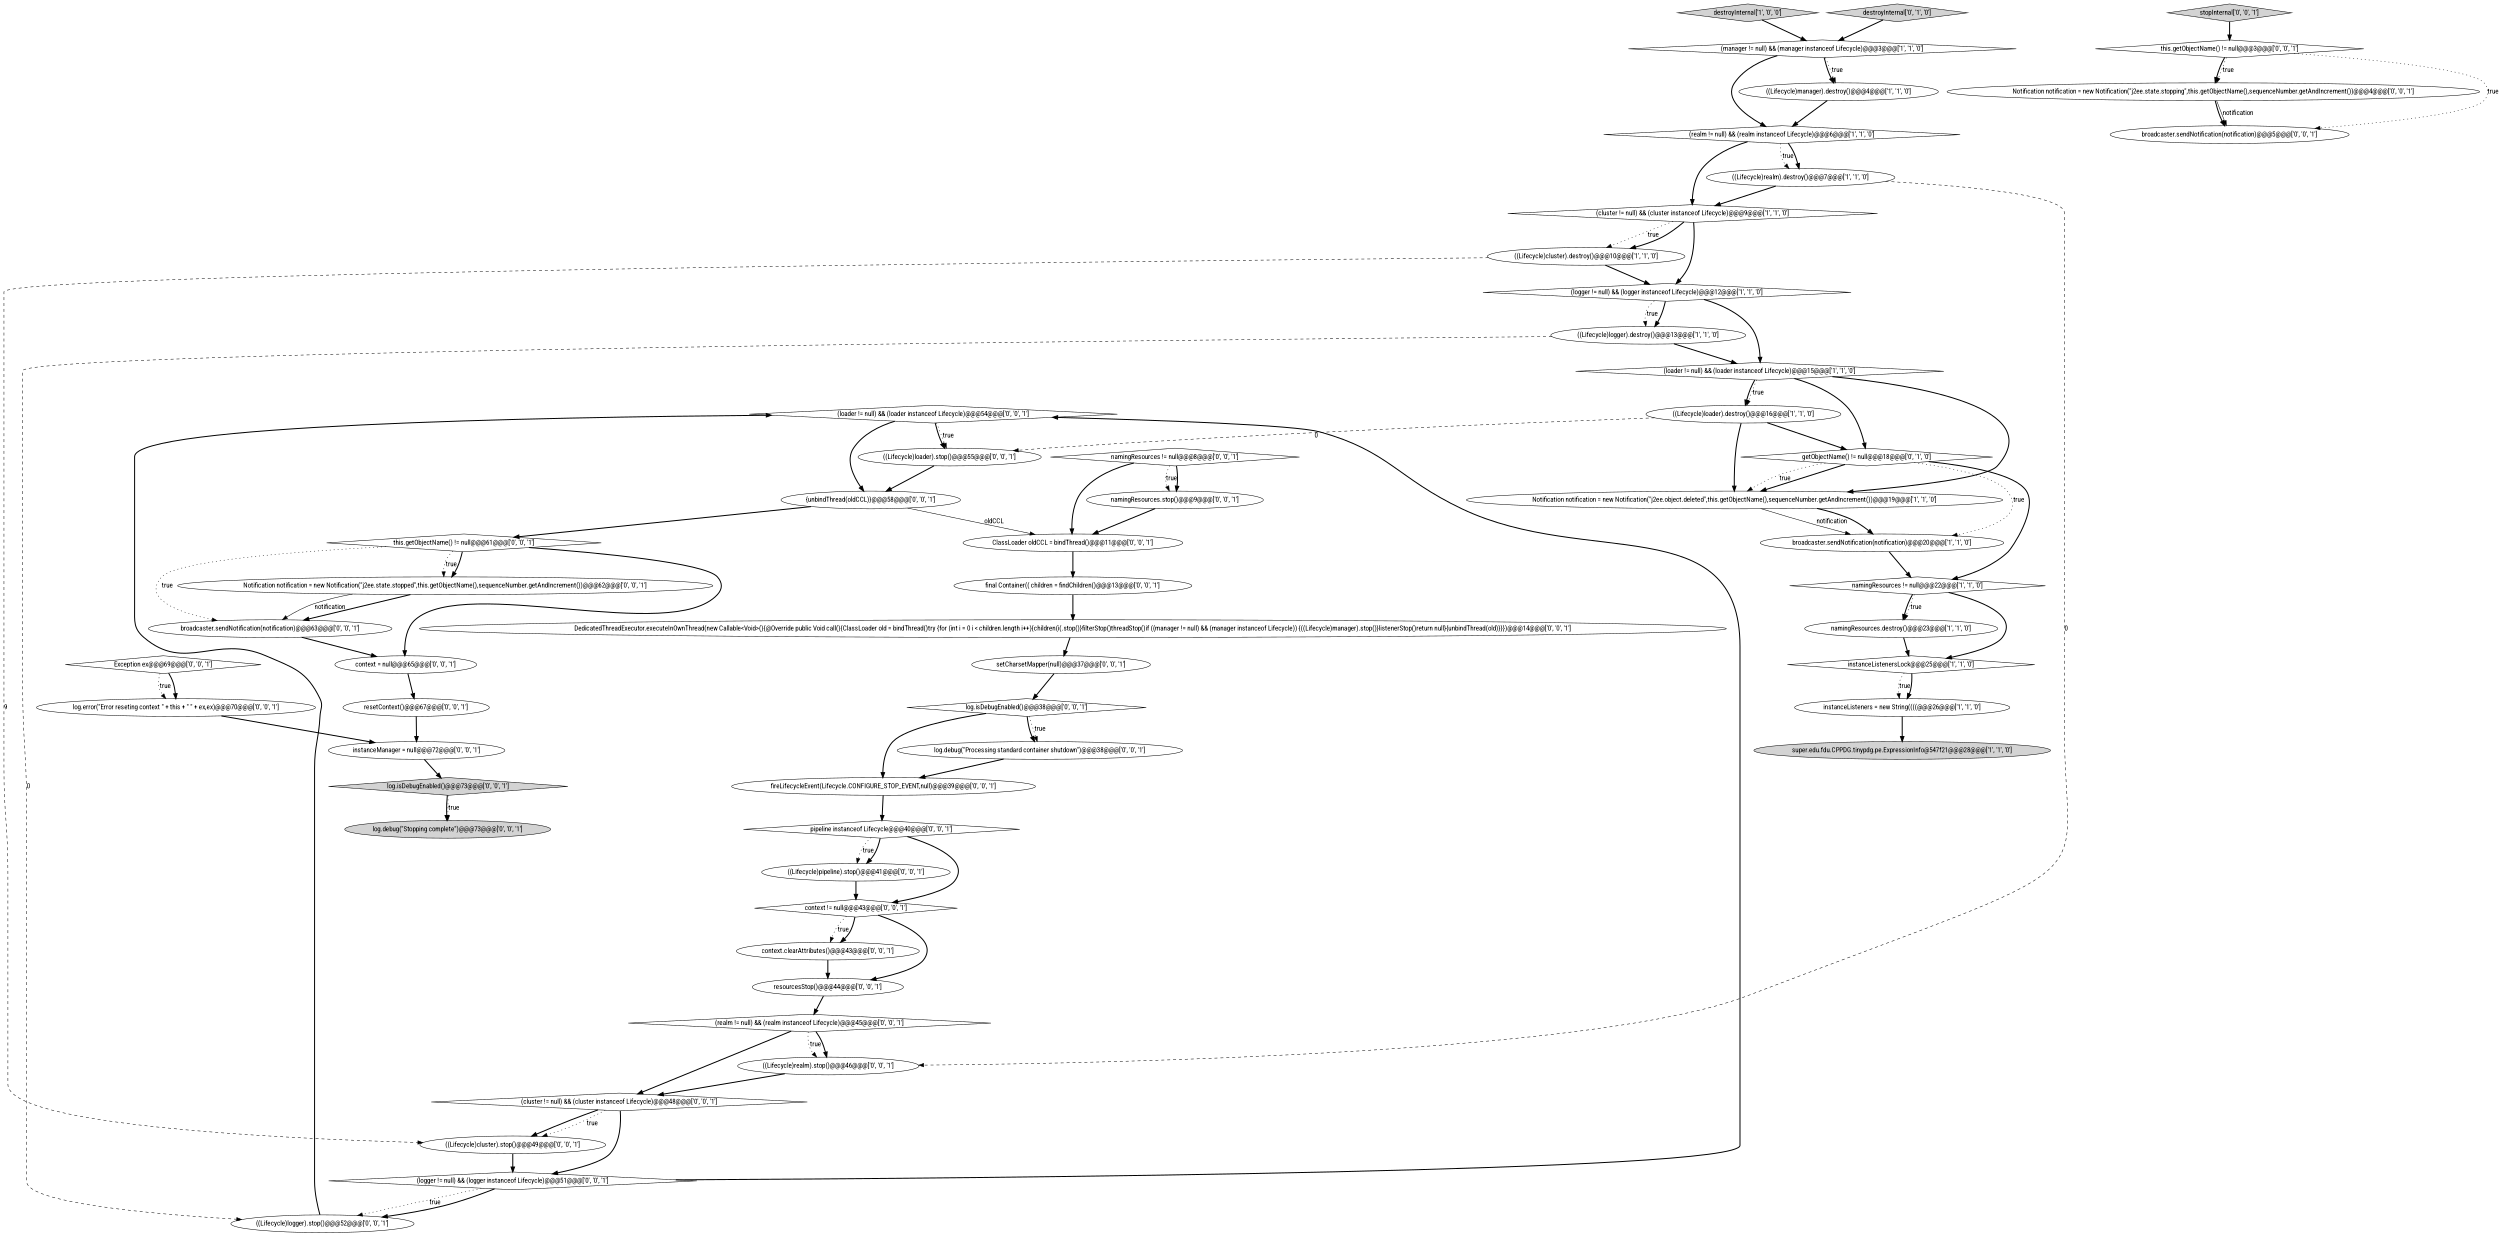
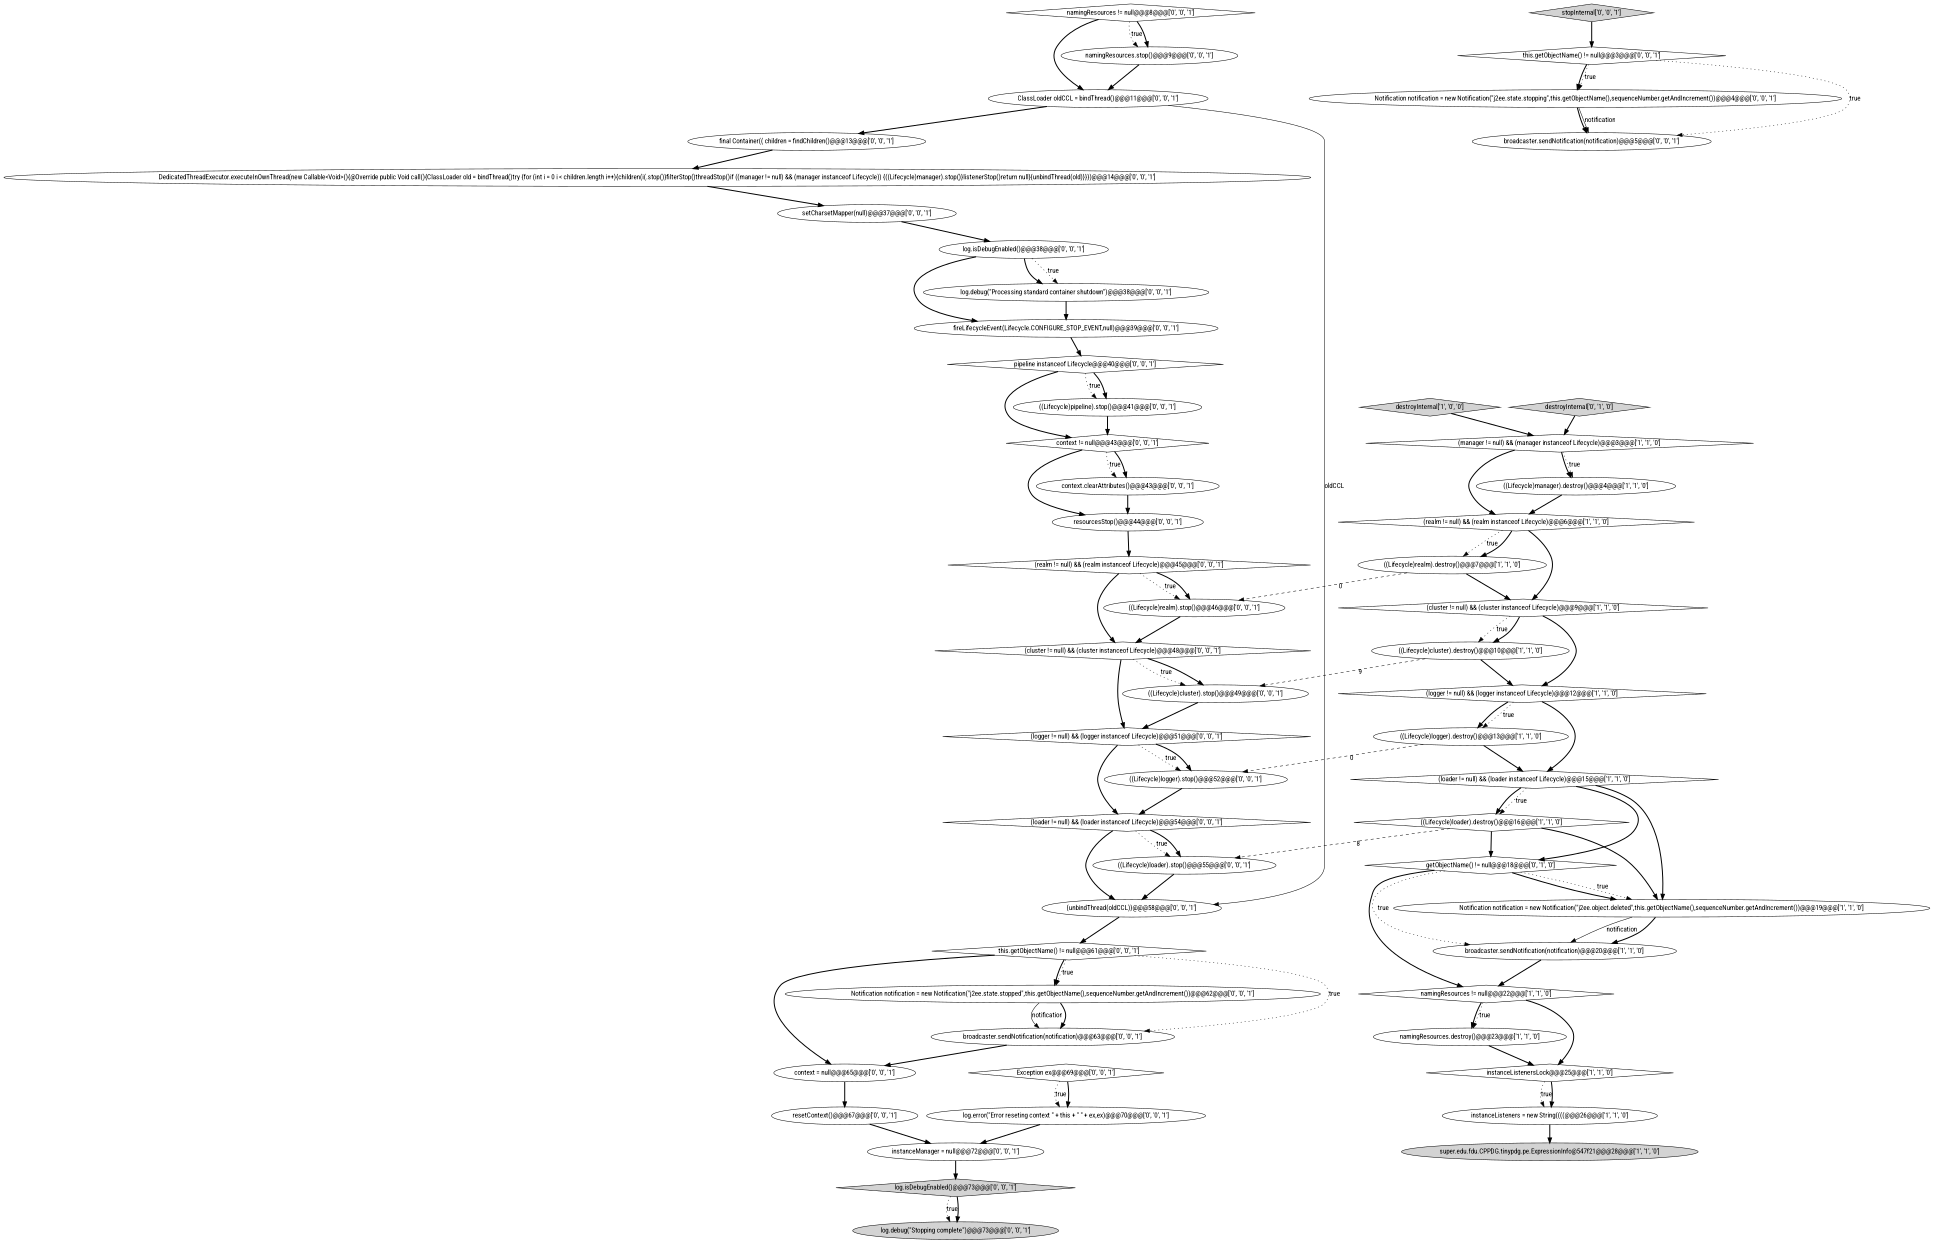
(1743, 414) -> (1492, 822)
(1316, 436) -> (1358, 844)
(969, 521) -> (1324, 481)
(1027, 708) -> (1024, 249)
